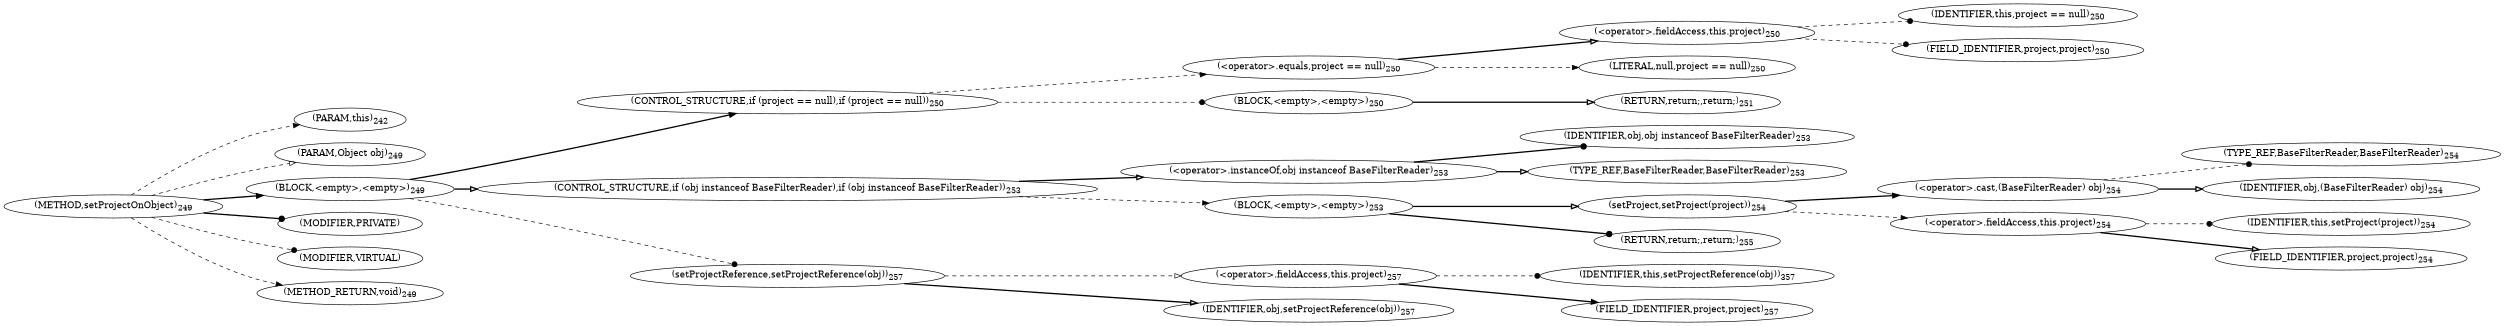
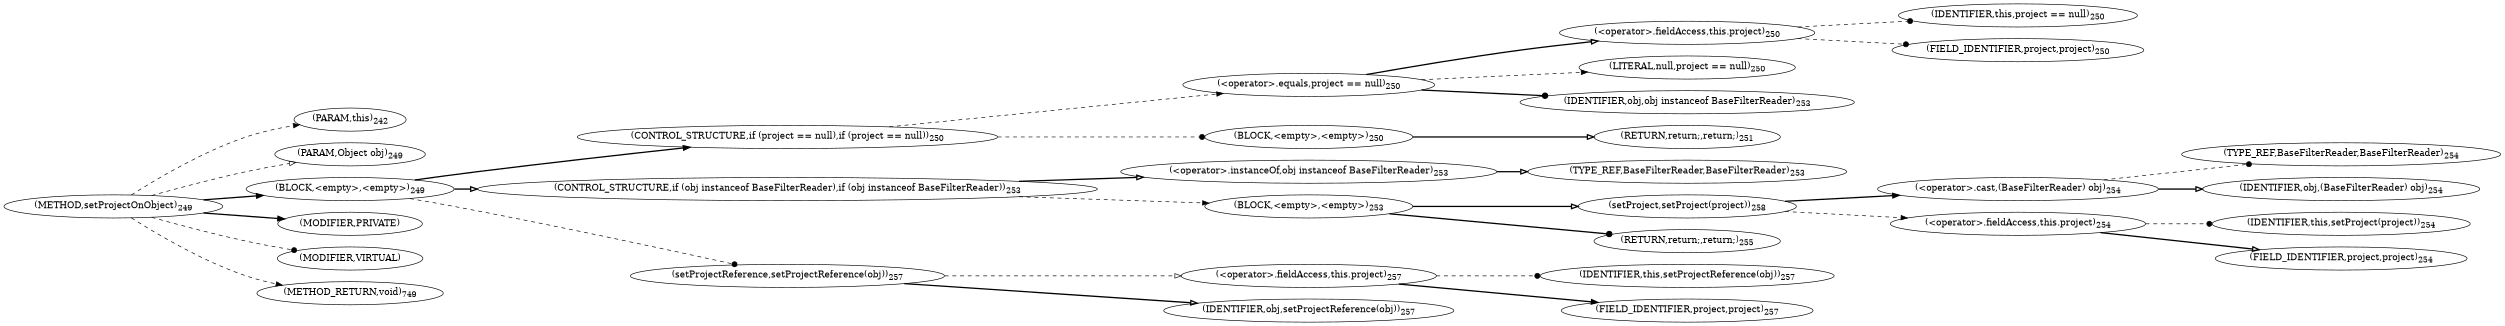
(1497, 154) -> (1482, 93)
(1759, 205) -> (1759, 205)
(241, 216) -> (241, 216)
(1788, 275) -> (1788, 275)
(409, 292) -> (409, 292)
